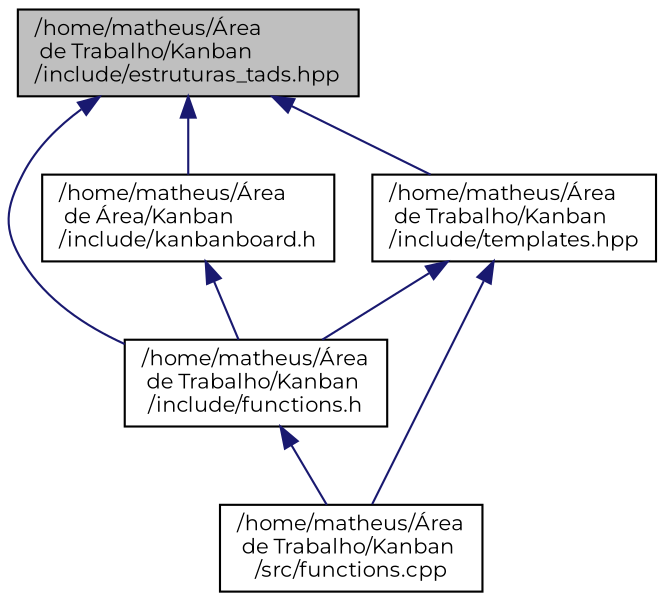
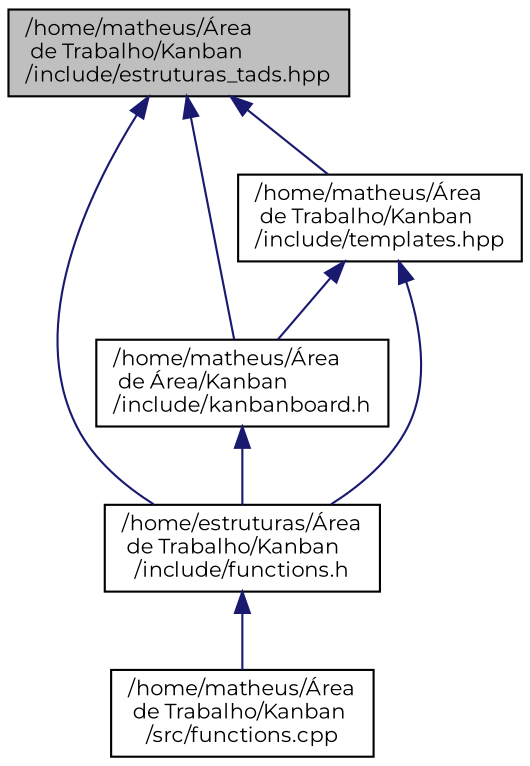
(256, 383) -> (242, 548)
(428, 393) -> (304, 309)
